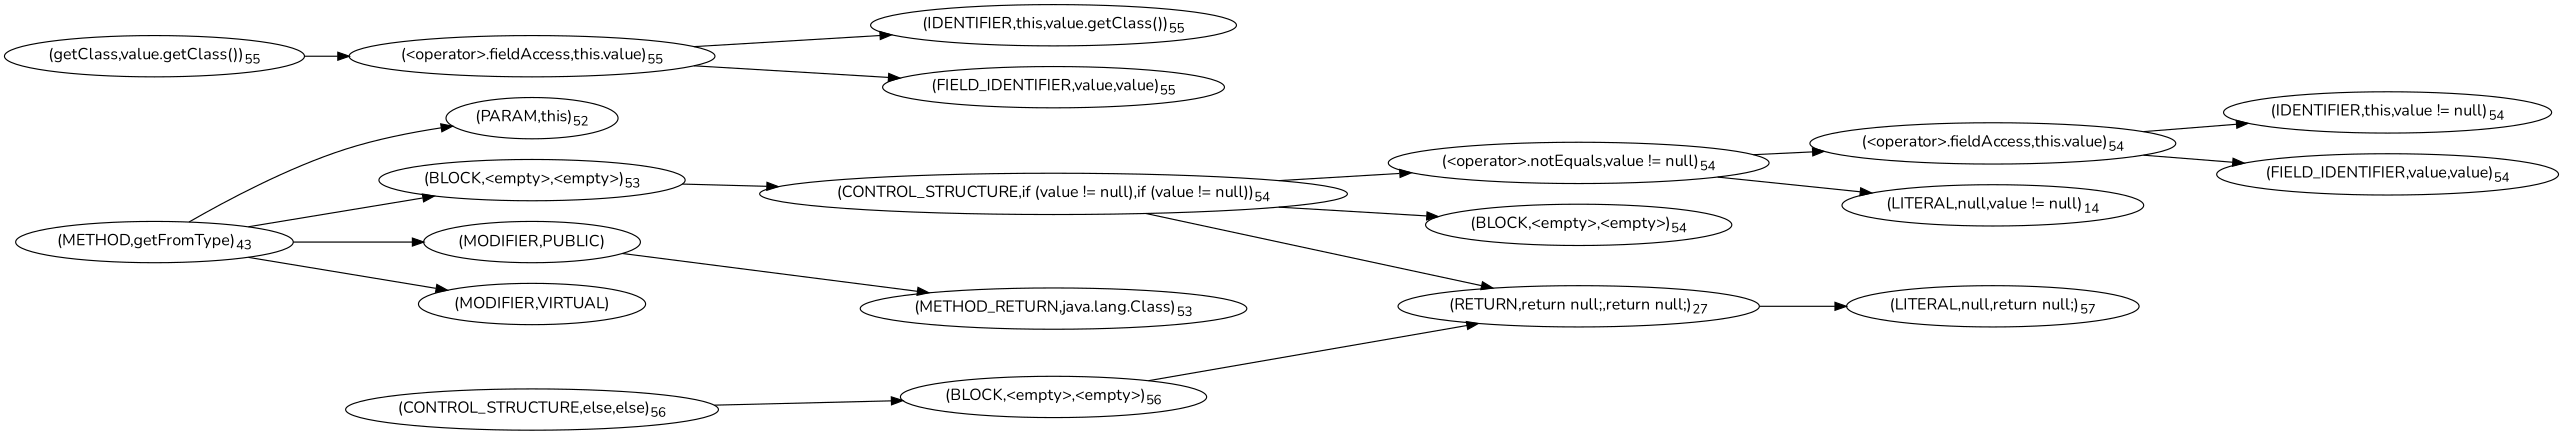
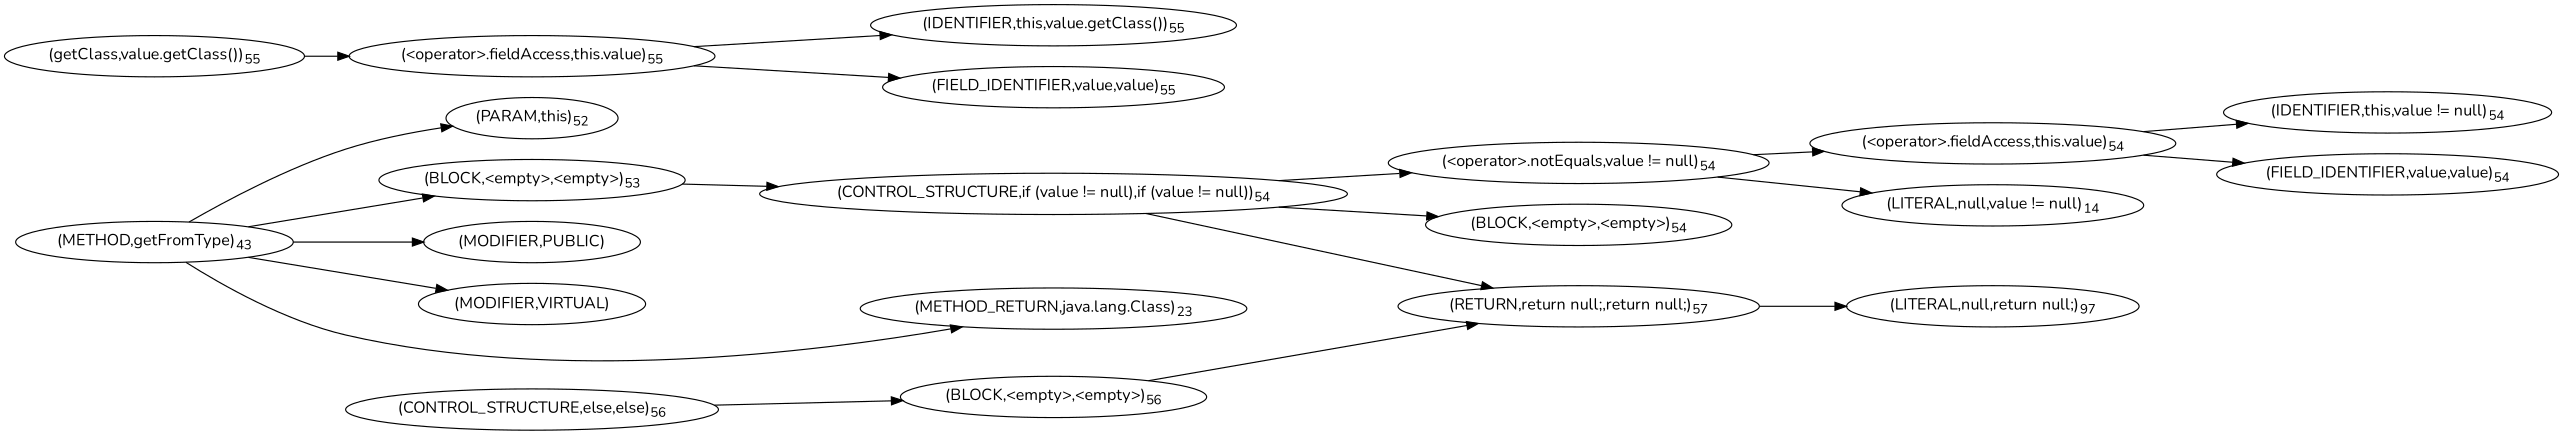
(770, 272) -> (560, 360)
(1700, 305) -> (1700, 305)
(2088, 305) -> (2088, 305)
(1185, 307) -> (1185, 307)
